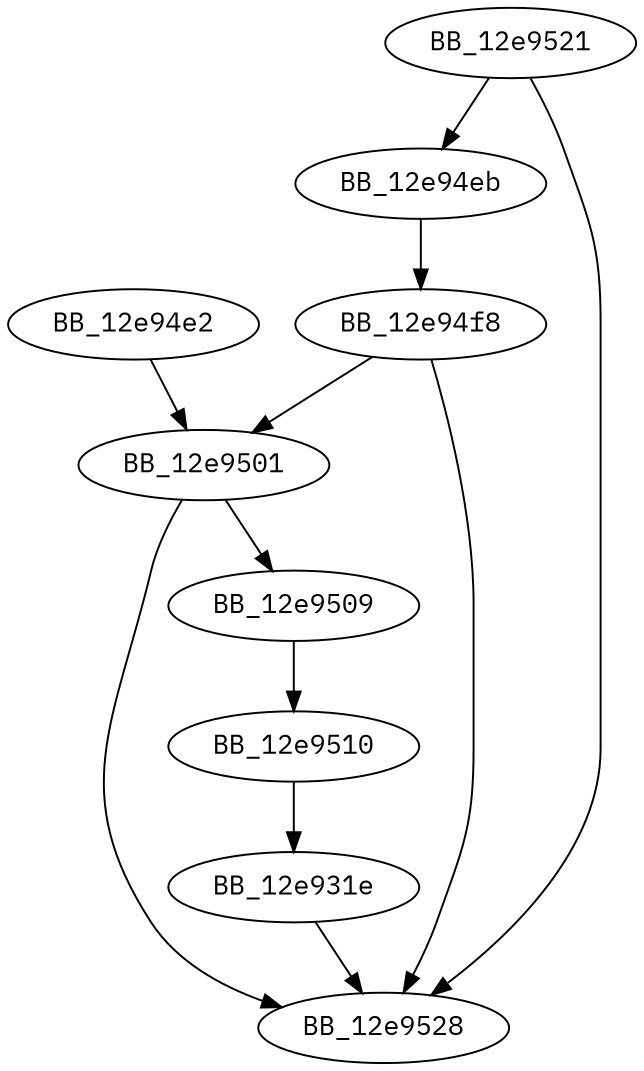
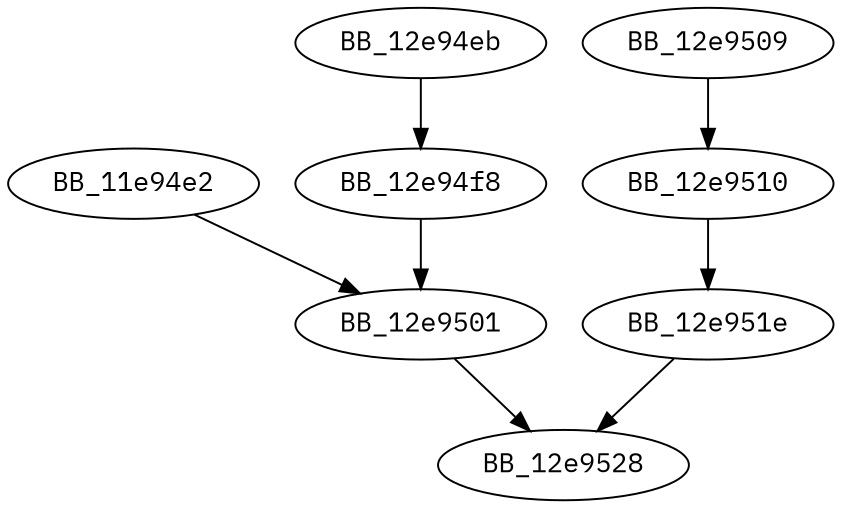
(511, 43) -> none
(134, 324) -> (134, 184)
(244, 527) -> none
(474, 671) -> none
(294, 887) -> (708, 324)
